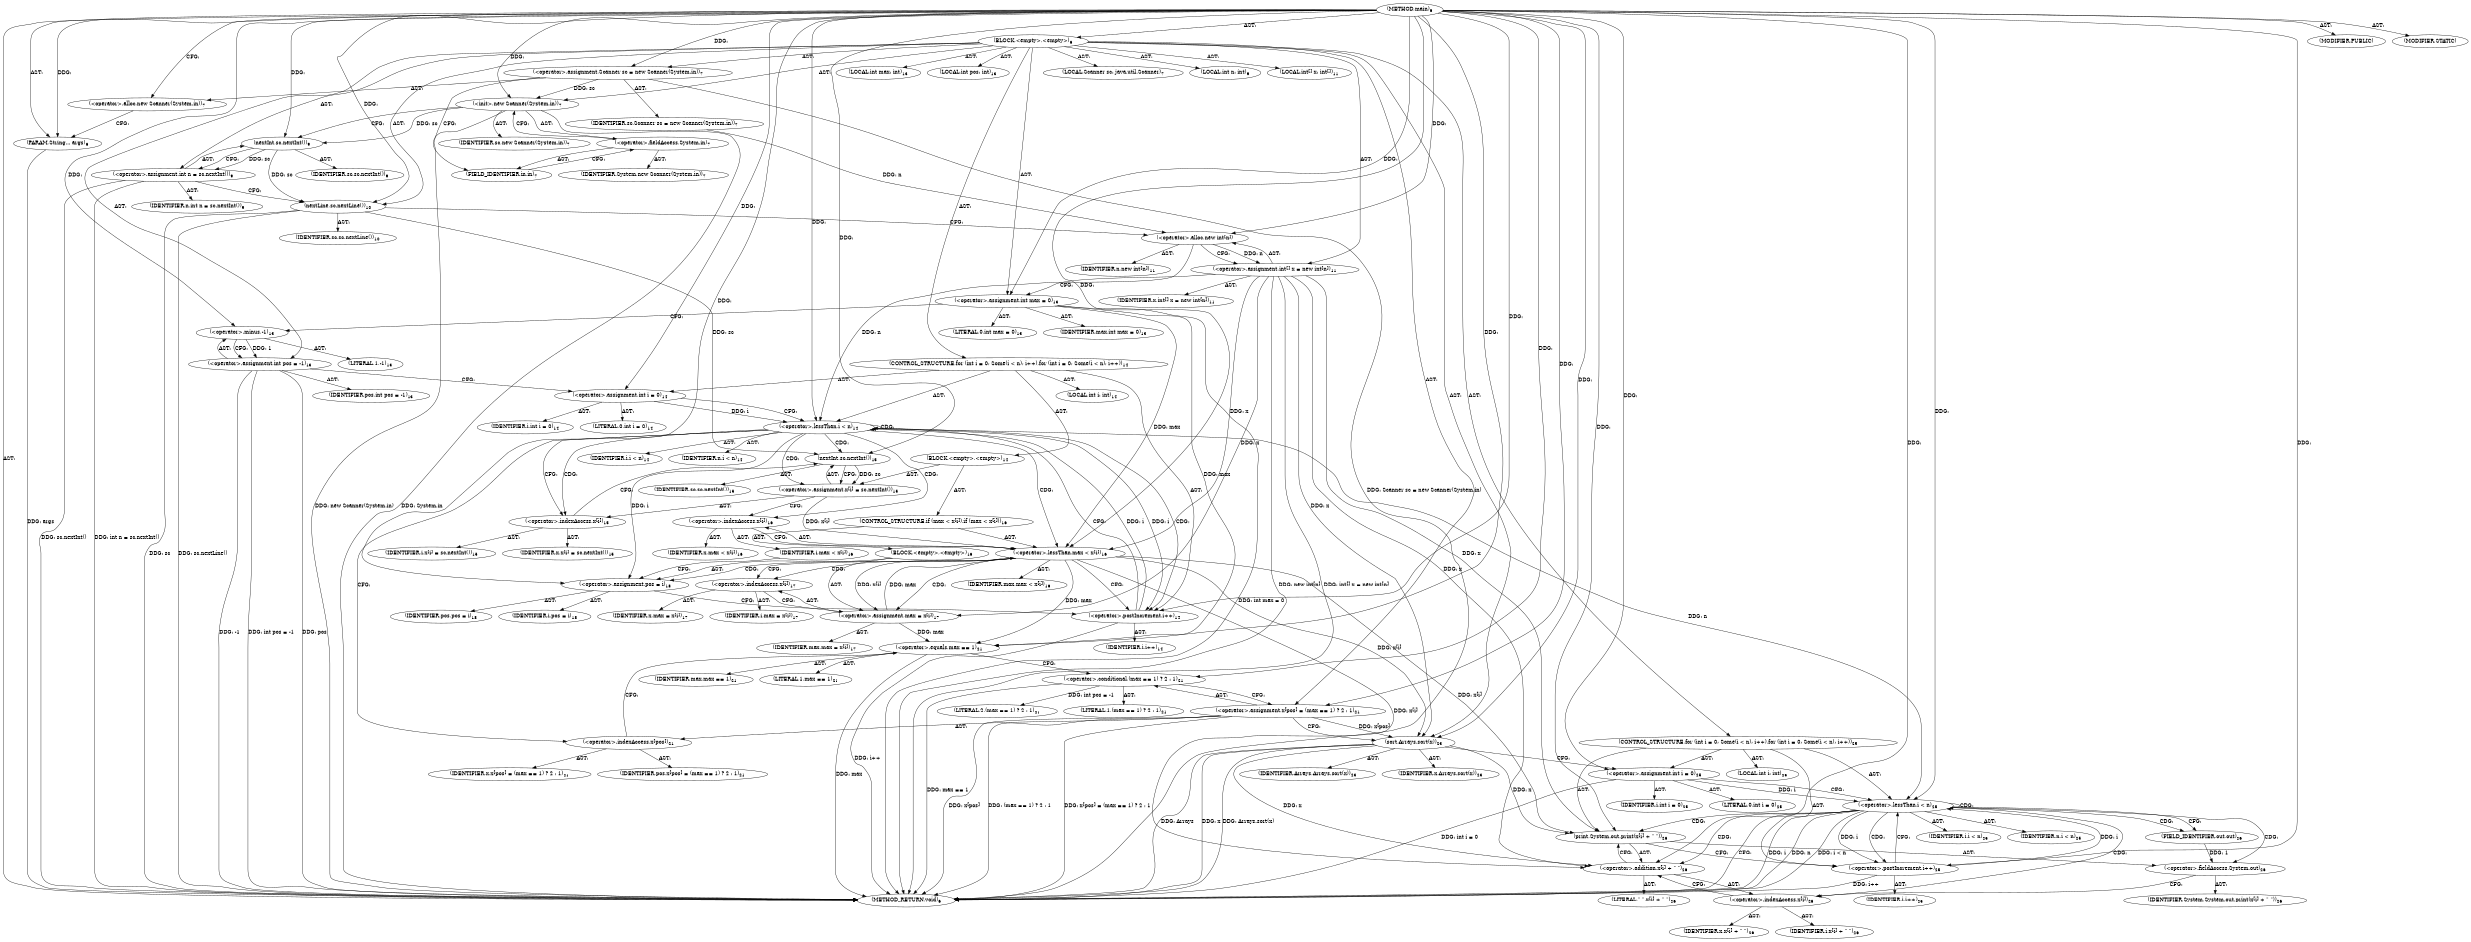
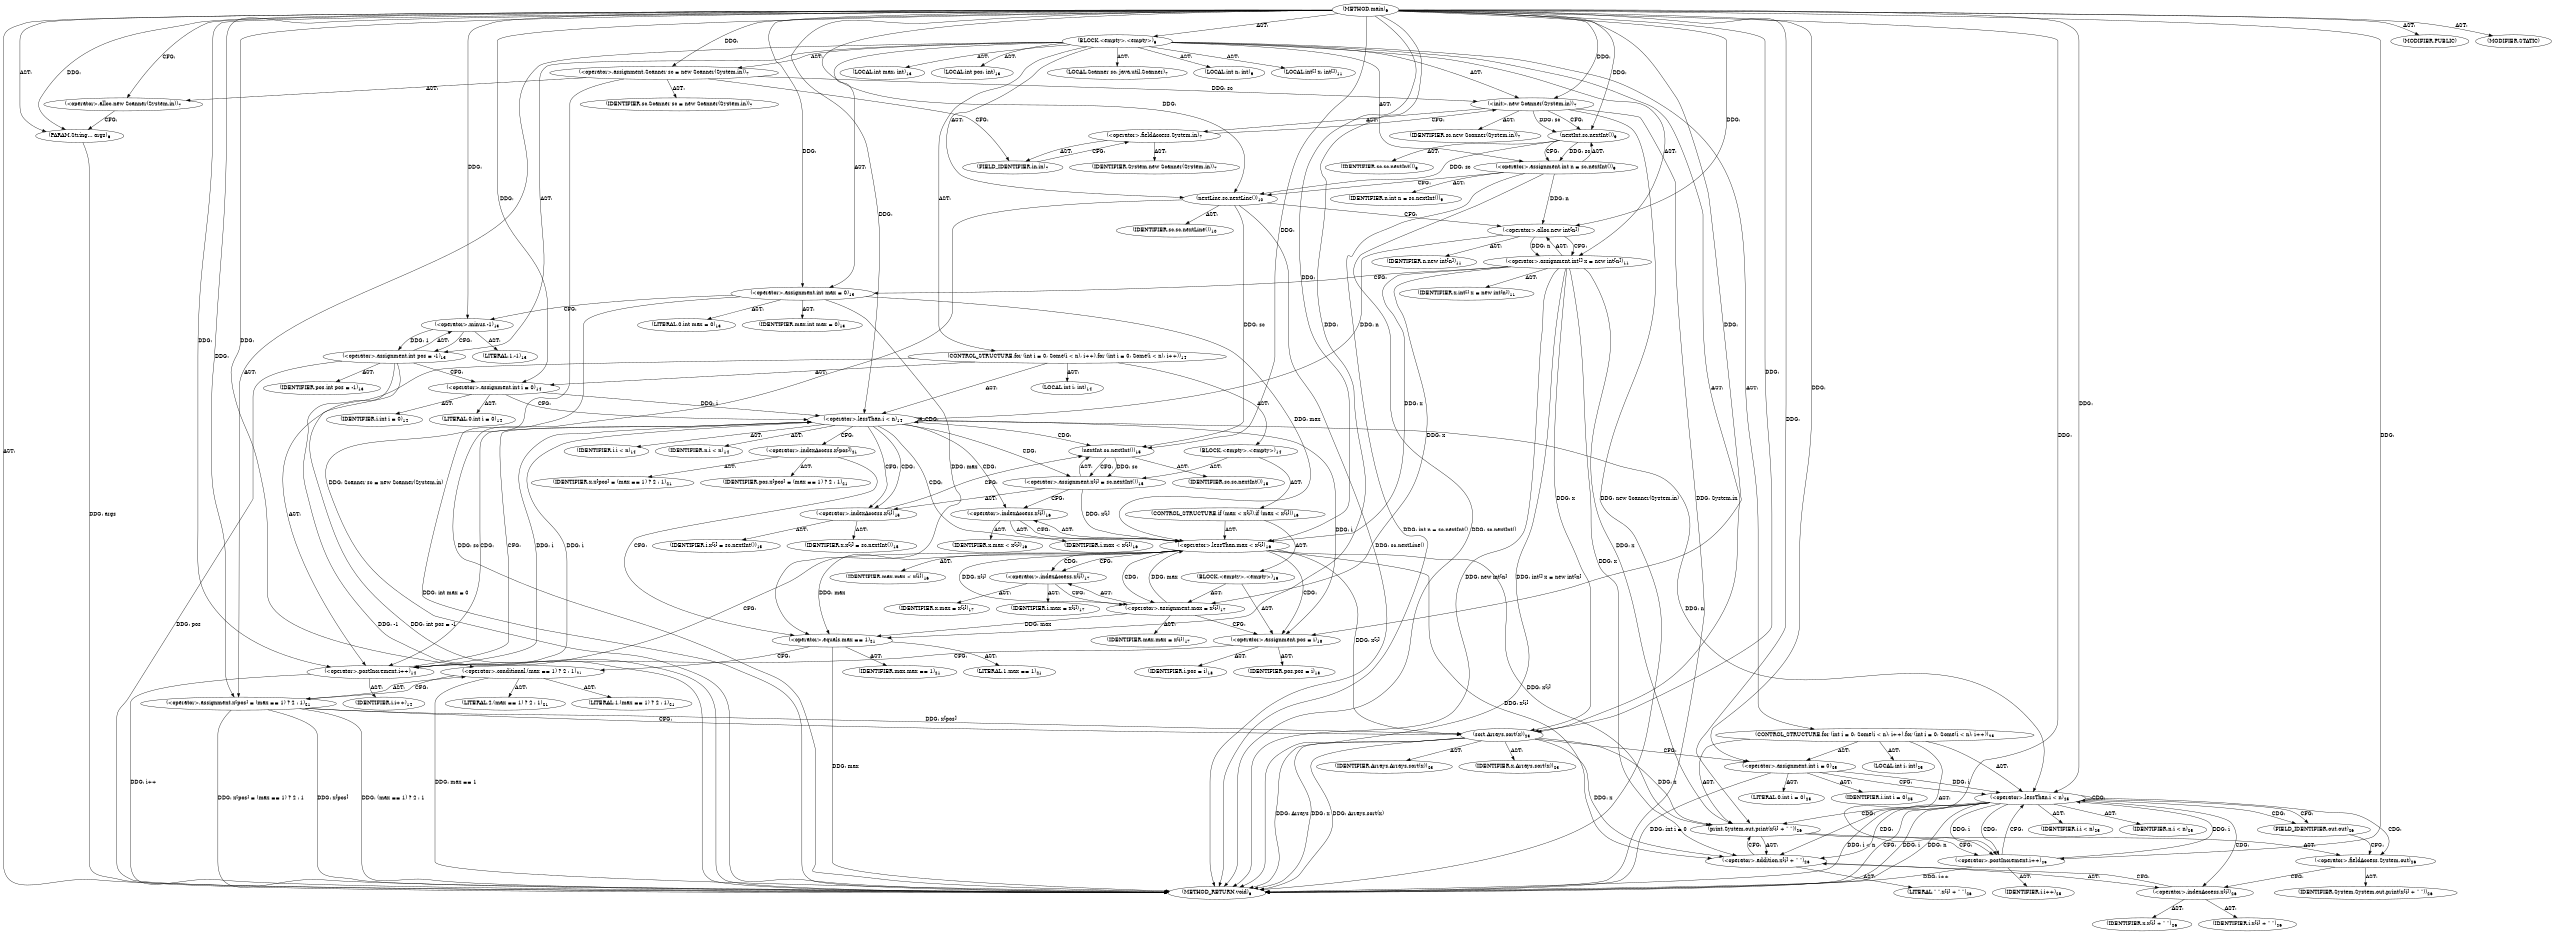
(932, 191) -> (1549, 197)
(711, 562) -> (1224, 624)
(1091, 695) -> (522, 688)
(953, 724) -> none
(2219, 853) -> (2378, 846)
